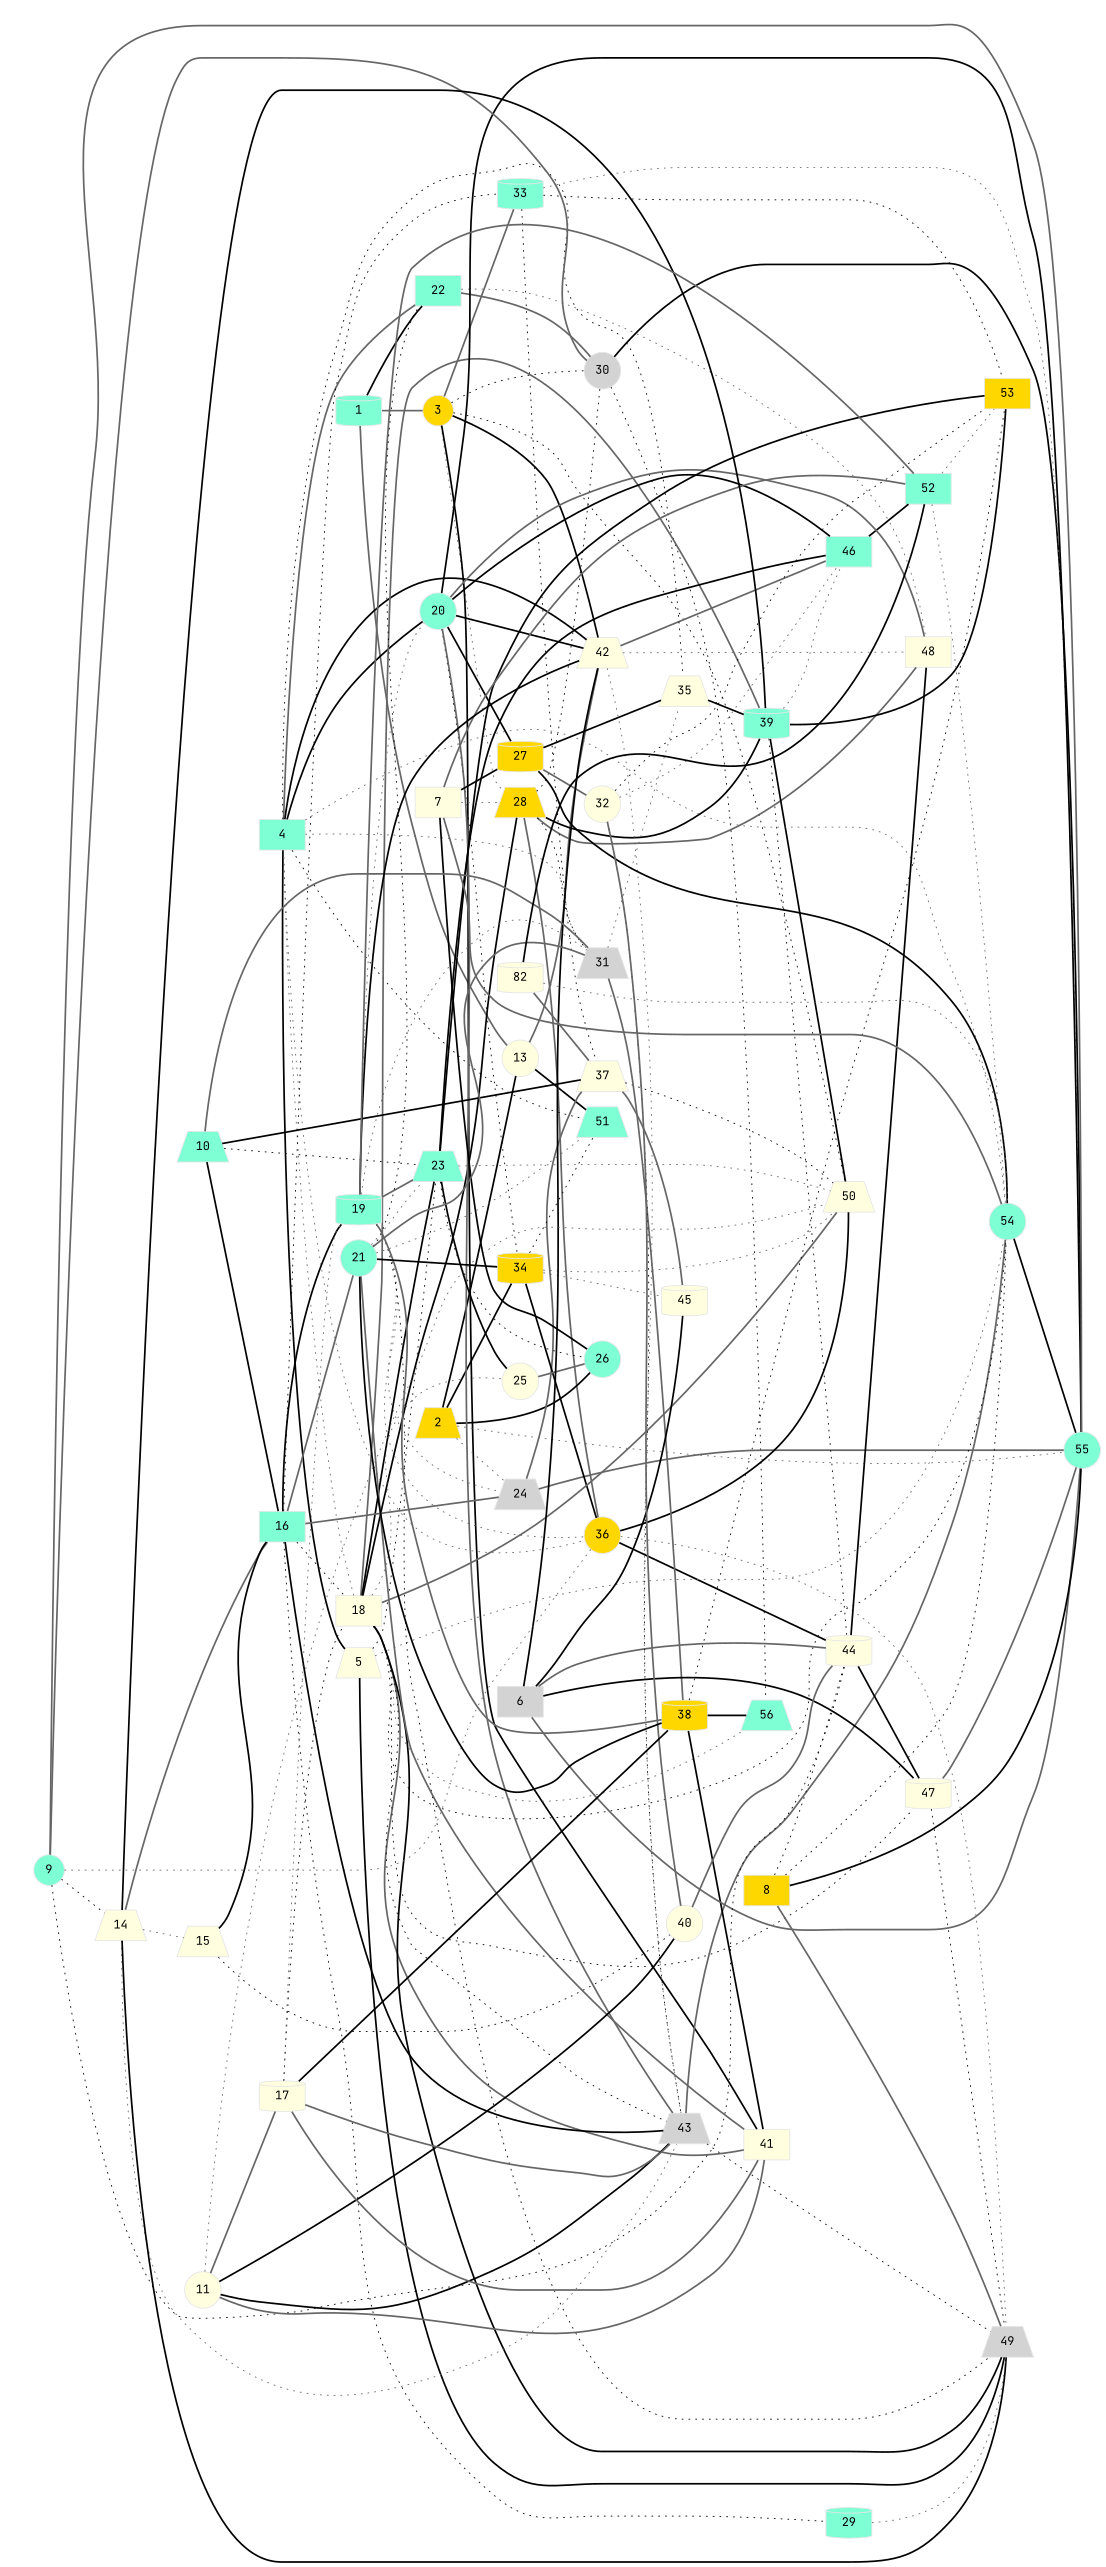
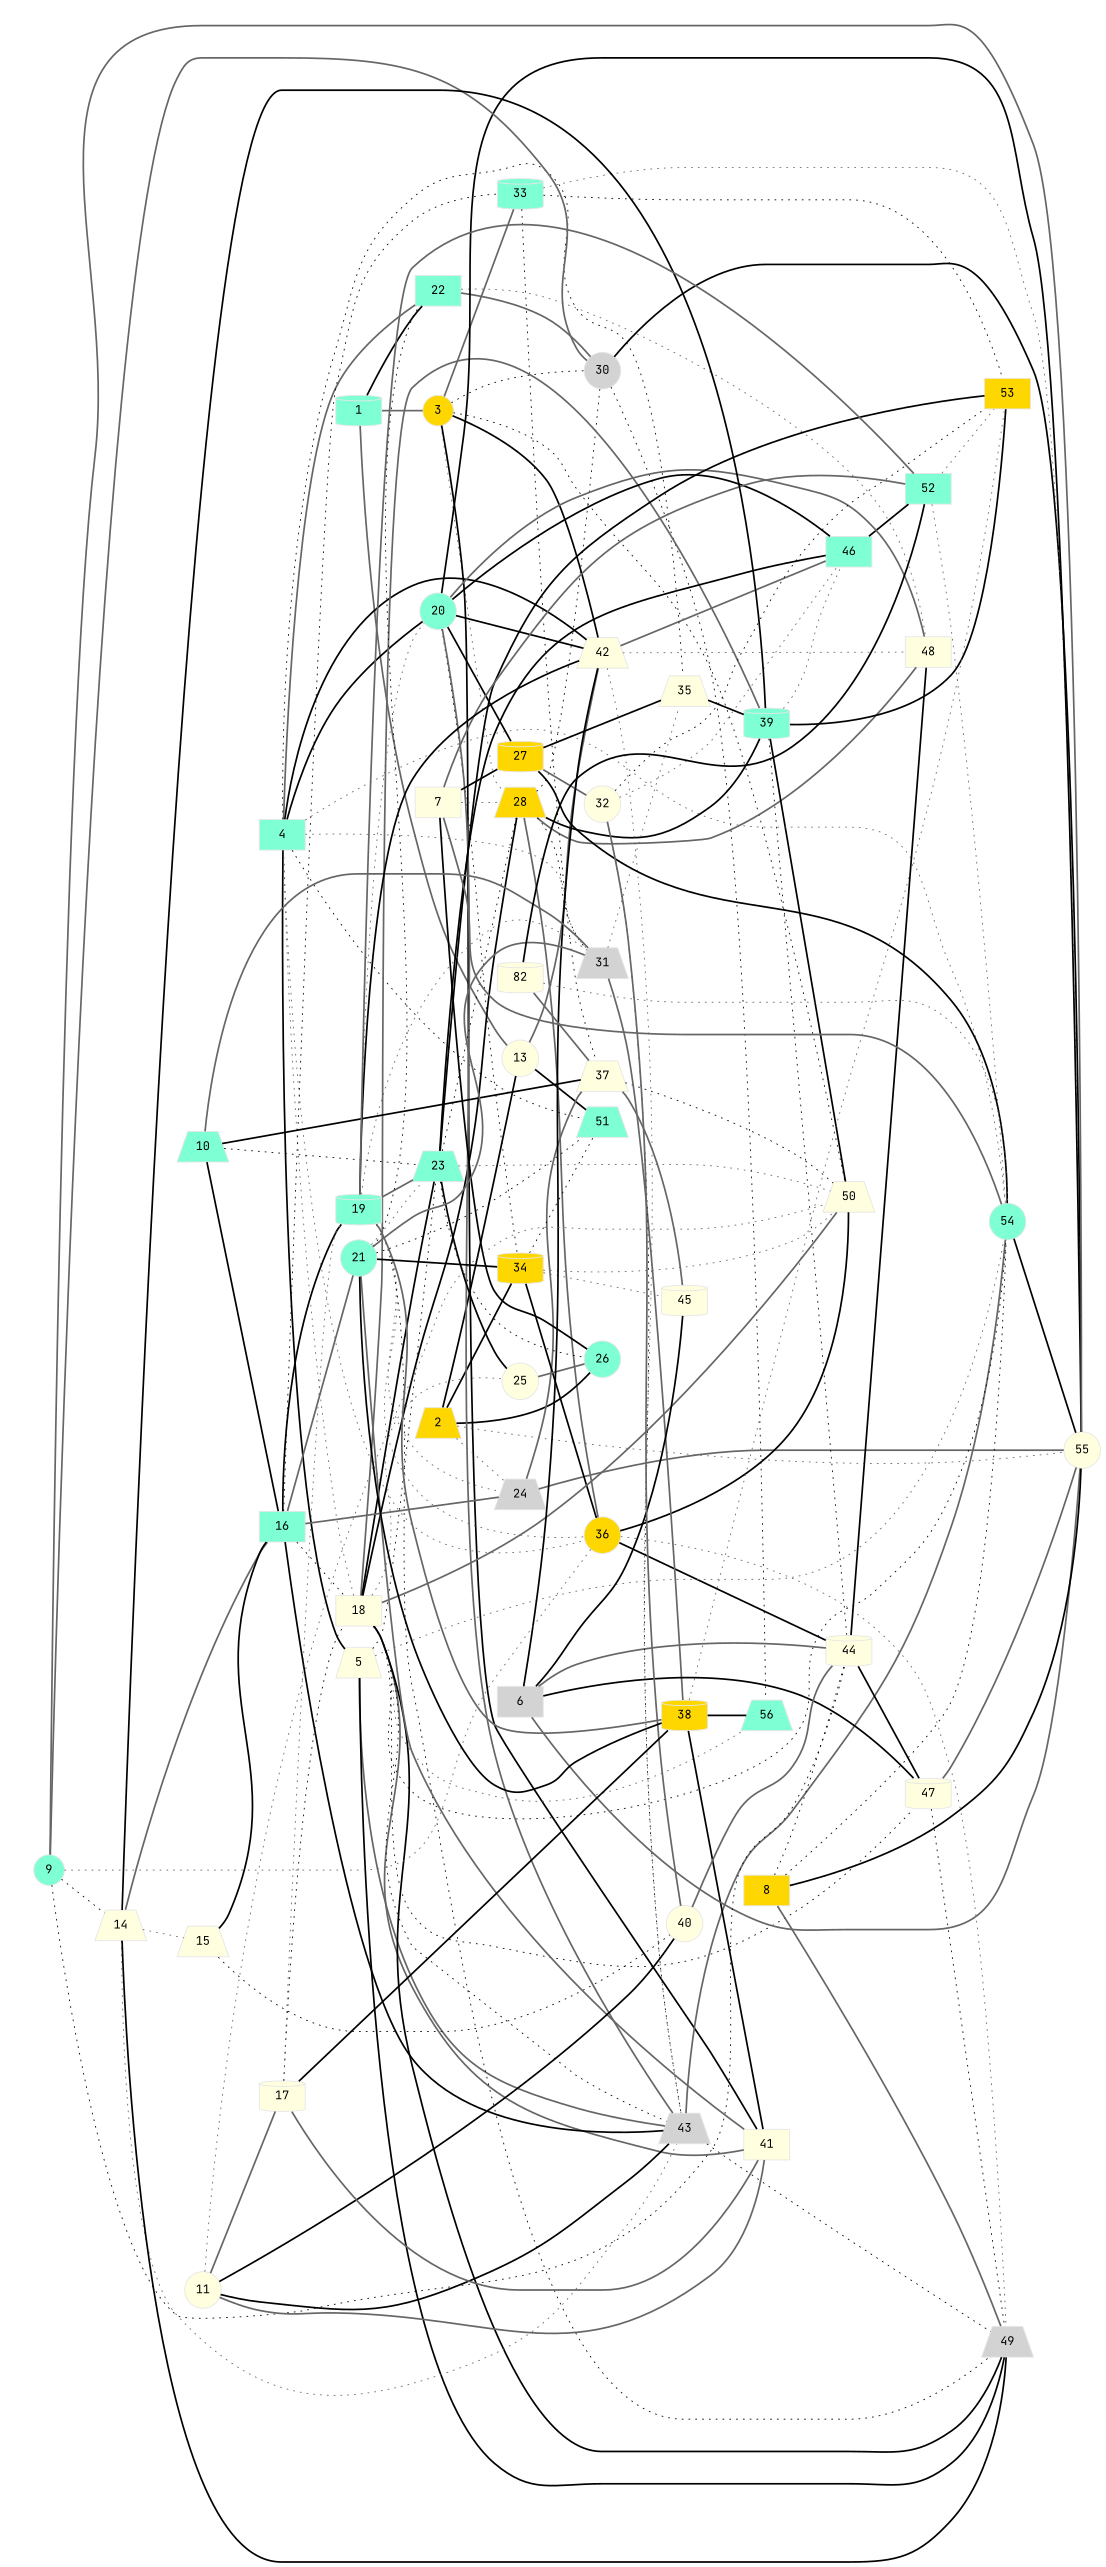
none -> (487, 951)
(856, 1056) -> (856, 1056)
(500, 1196) -> (500, 1196)
(1082, 1450) -> (1082, 1450)
(489, 2160) -> (464, 2055)
(849, 2523) -> none
